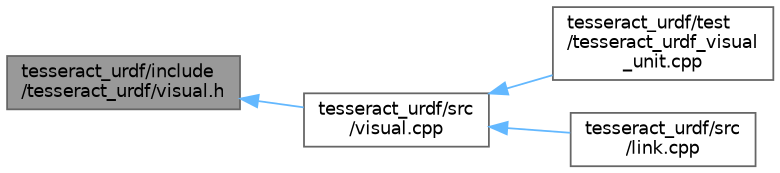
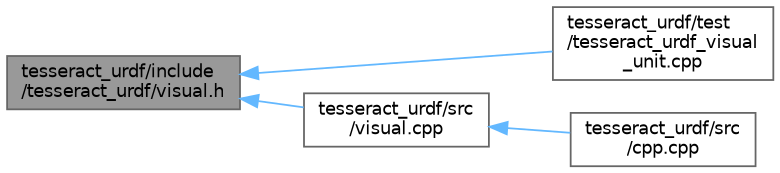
(530, 82) -> (405, 62)
(663, 140) -> (663, 140)
